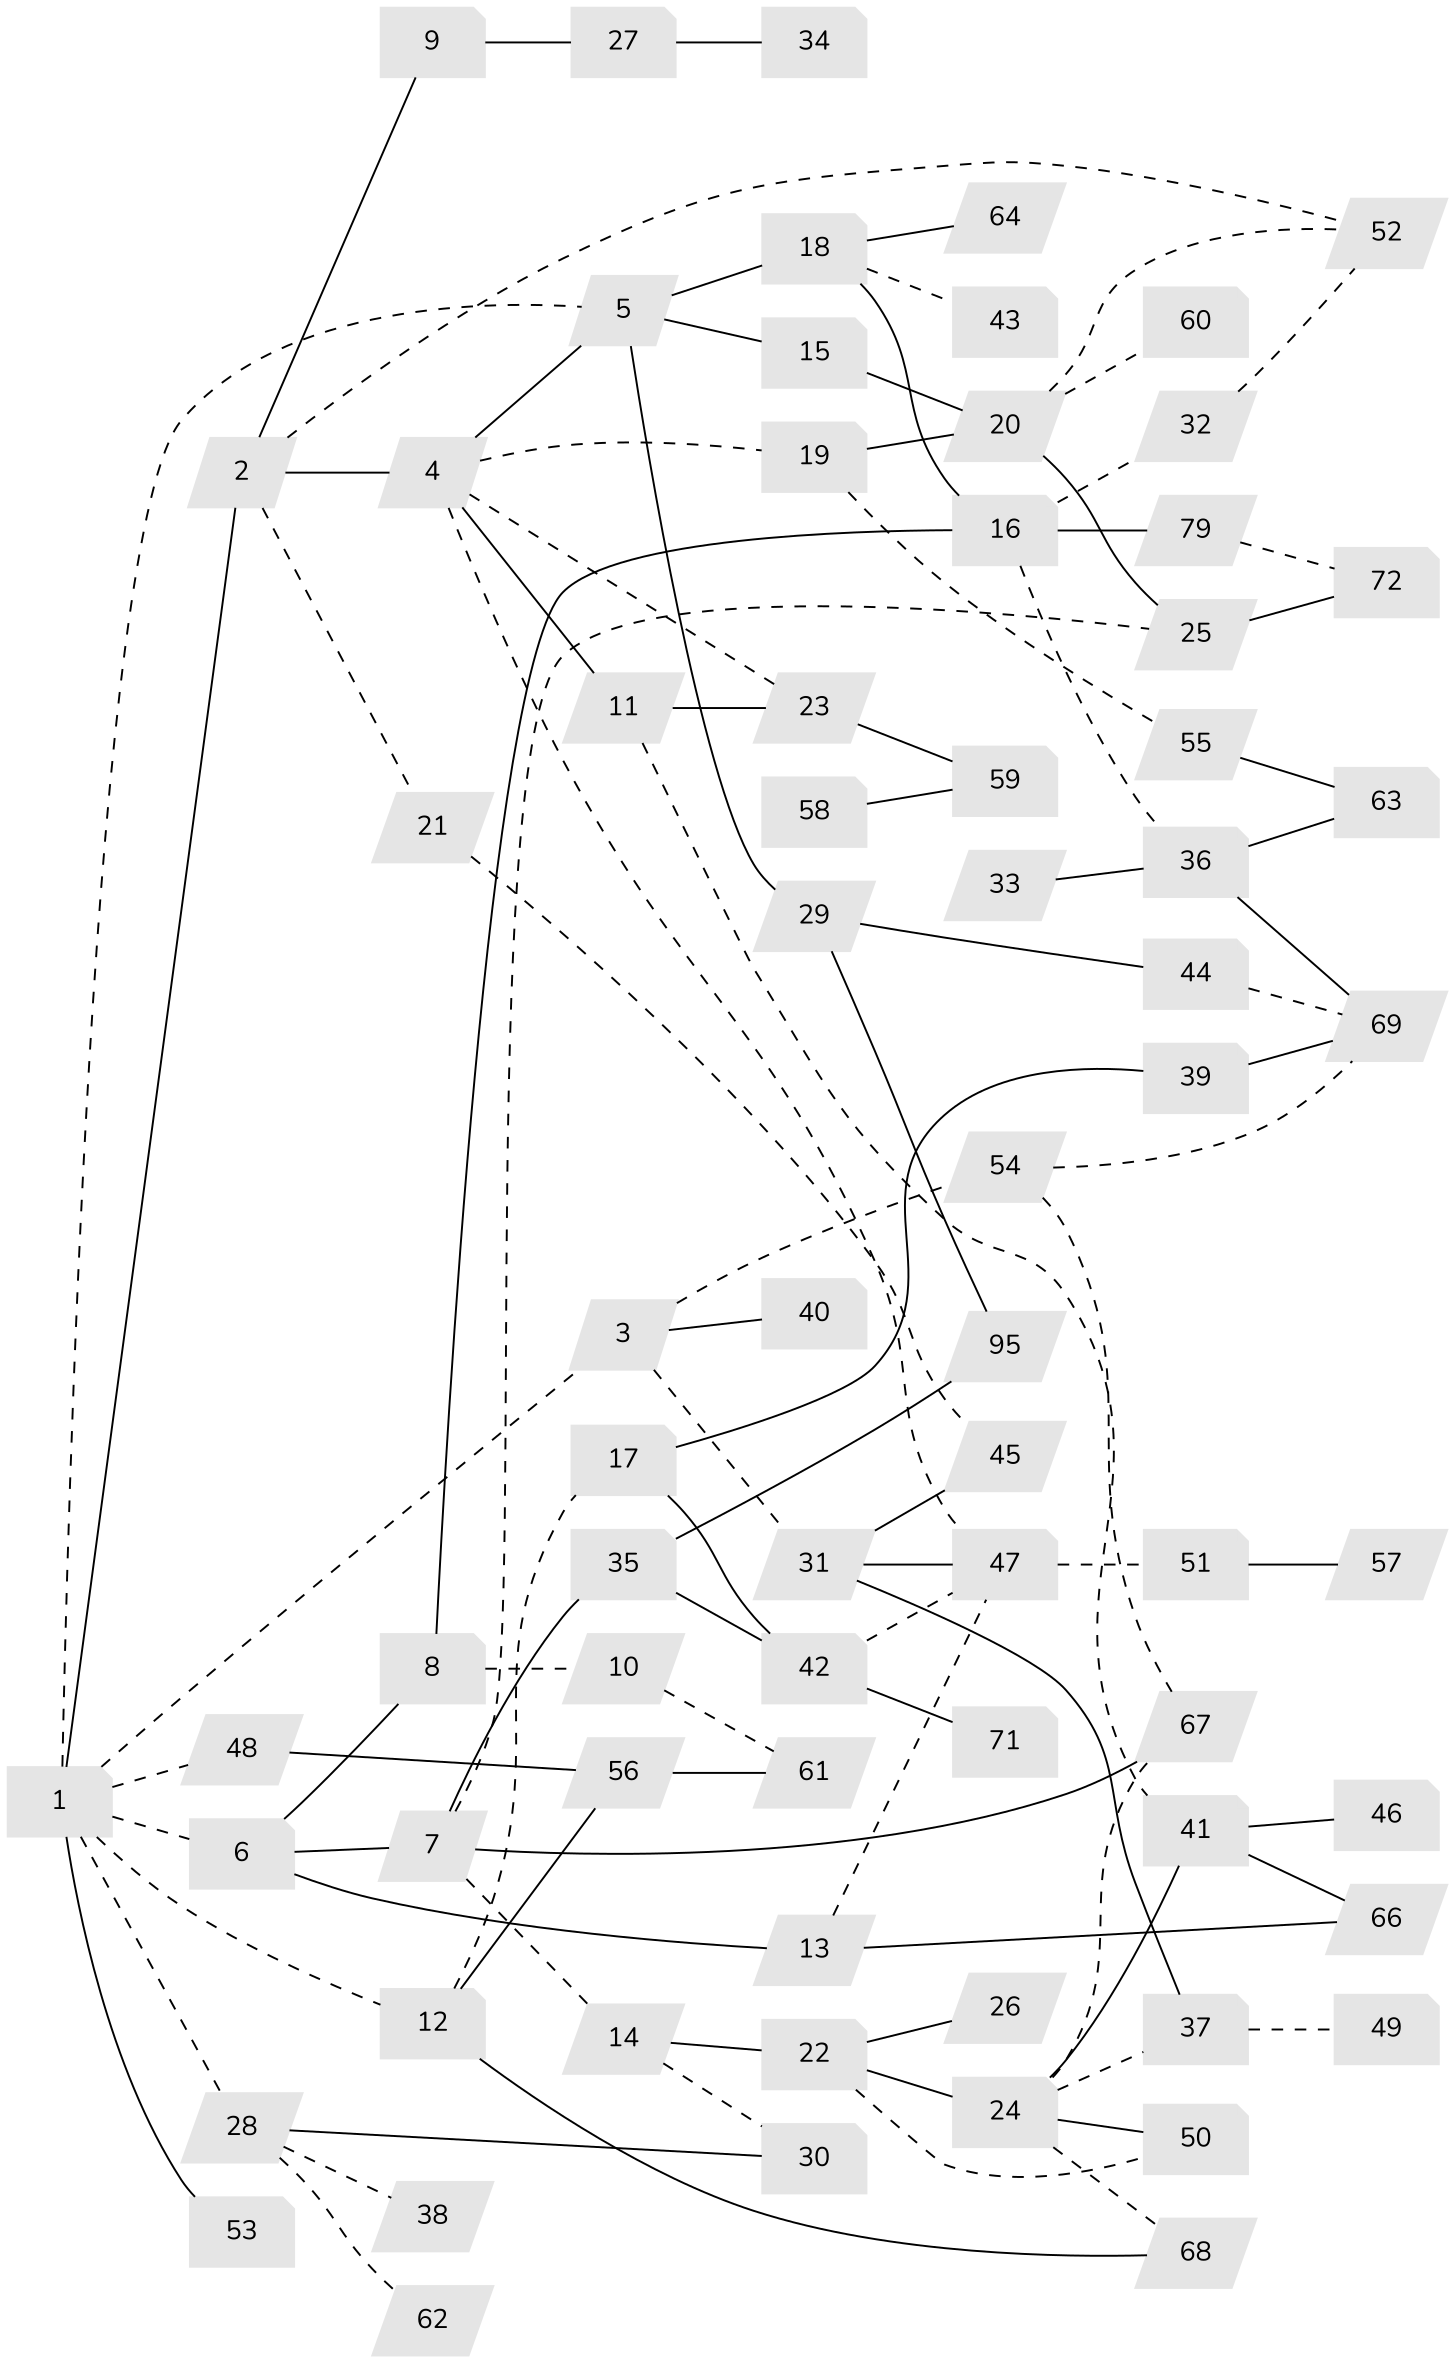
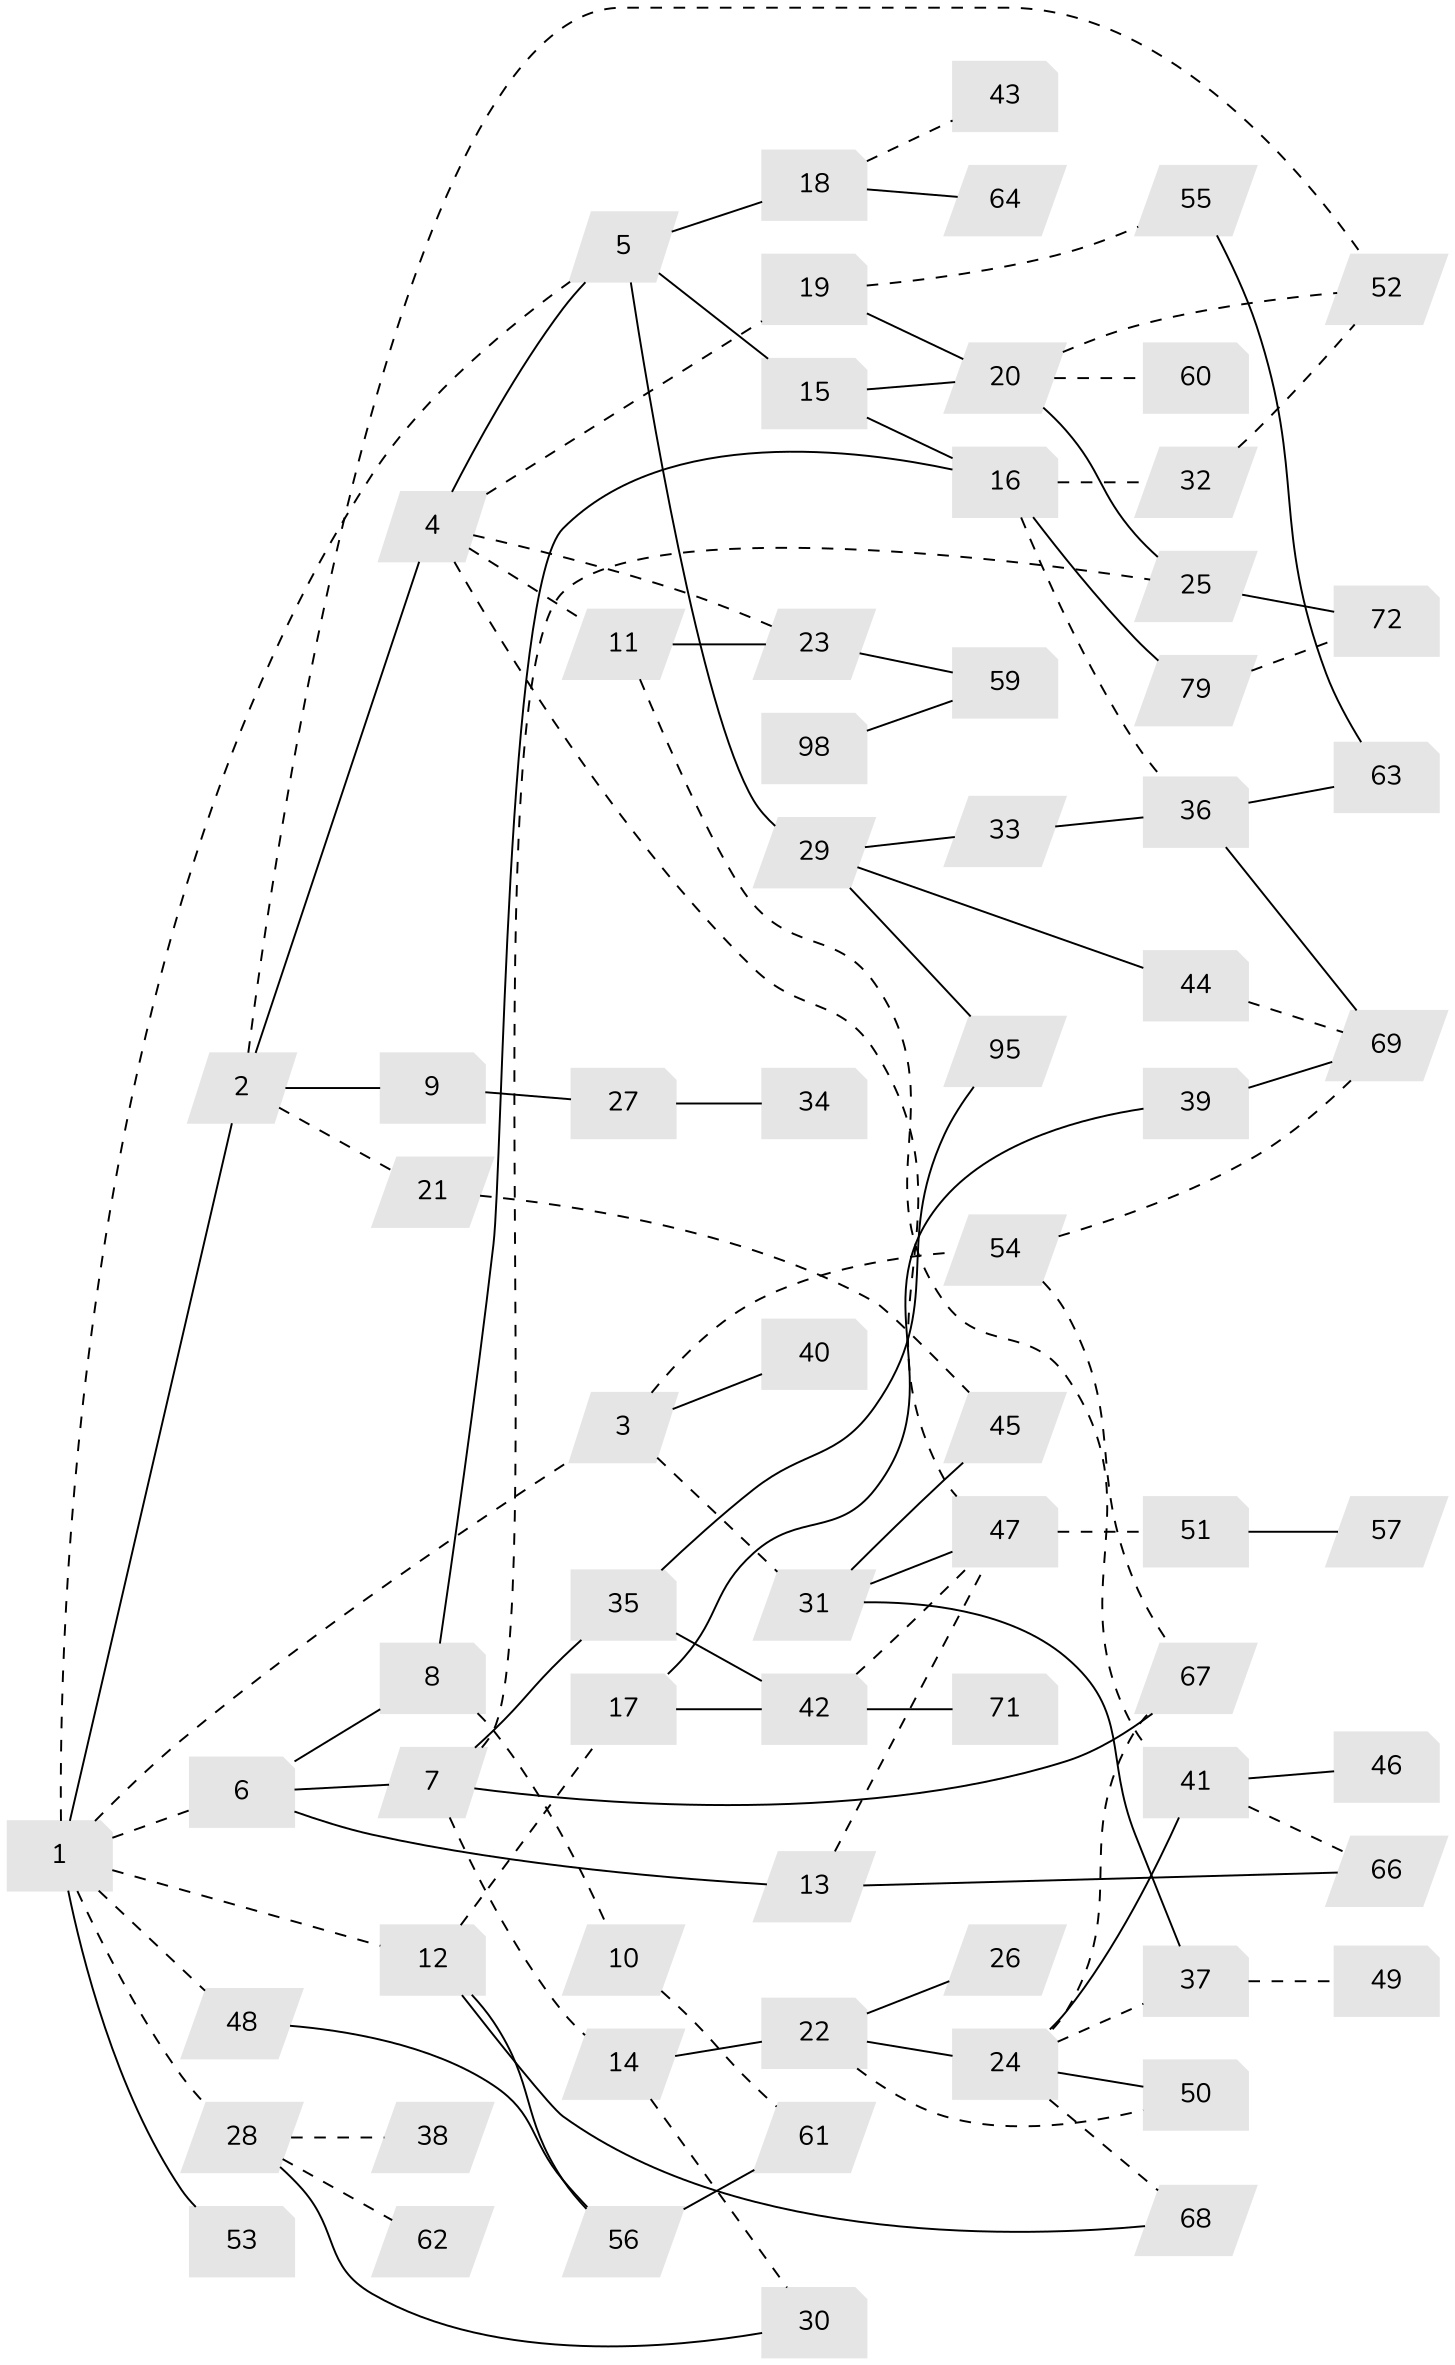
(906, 372) -> (910, 438)
(528, 590) -> (526, 584)
(814, 812) -> (814, 749)
none -> (910, 842)
(1297, 1878) -> (1297, 1829)
